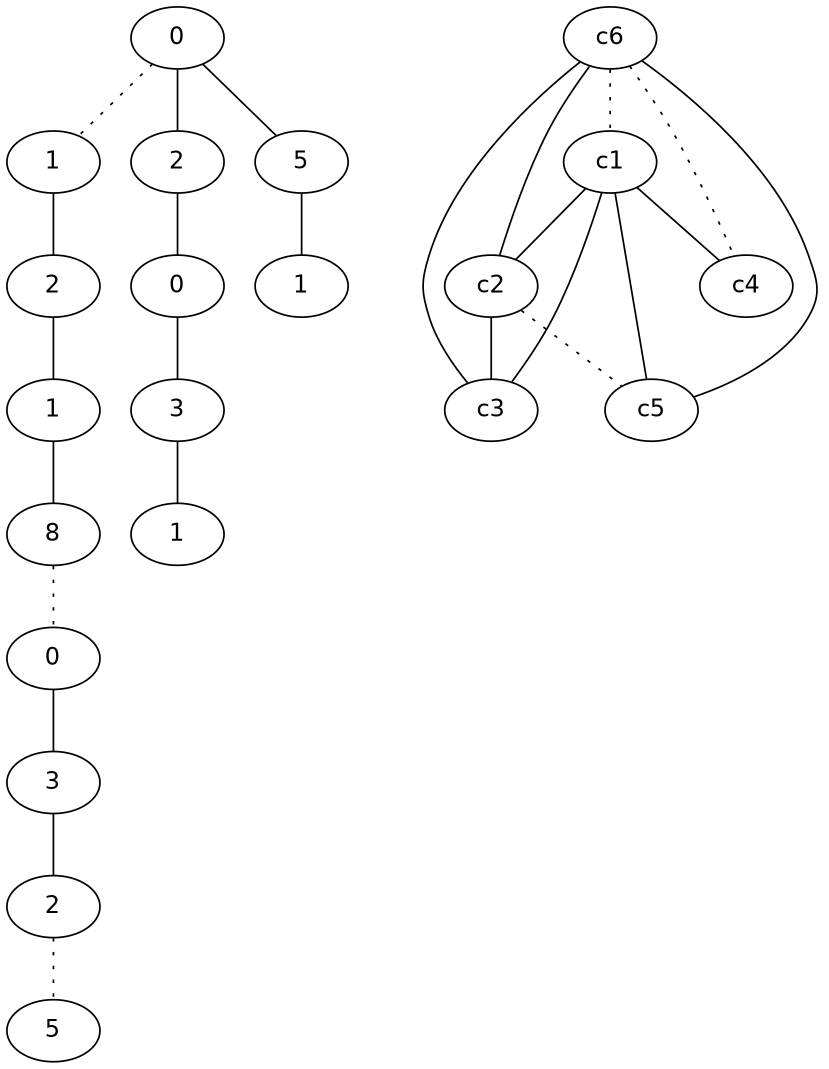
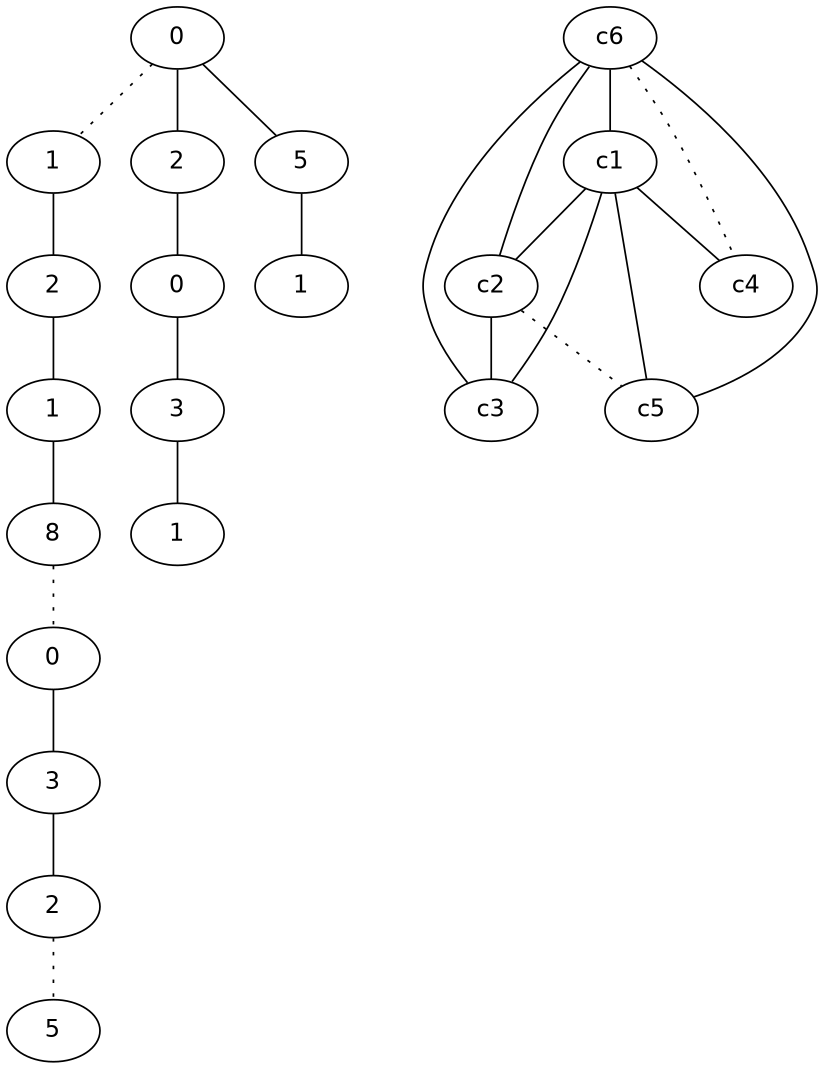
(610, 100) -> (610, 100)
